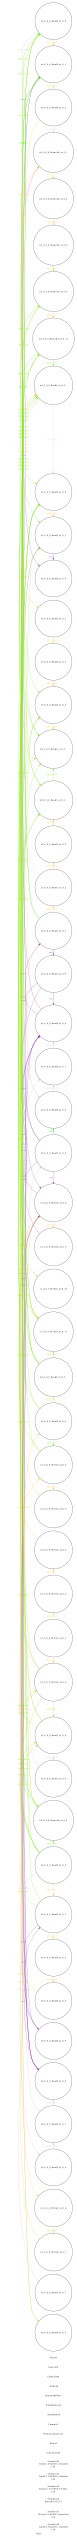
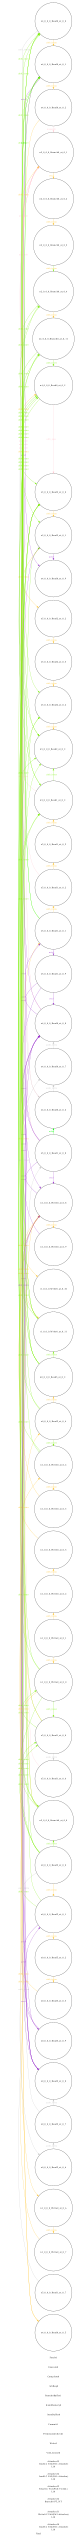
(24, 1285) -> (24, 1285)
